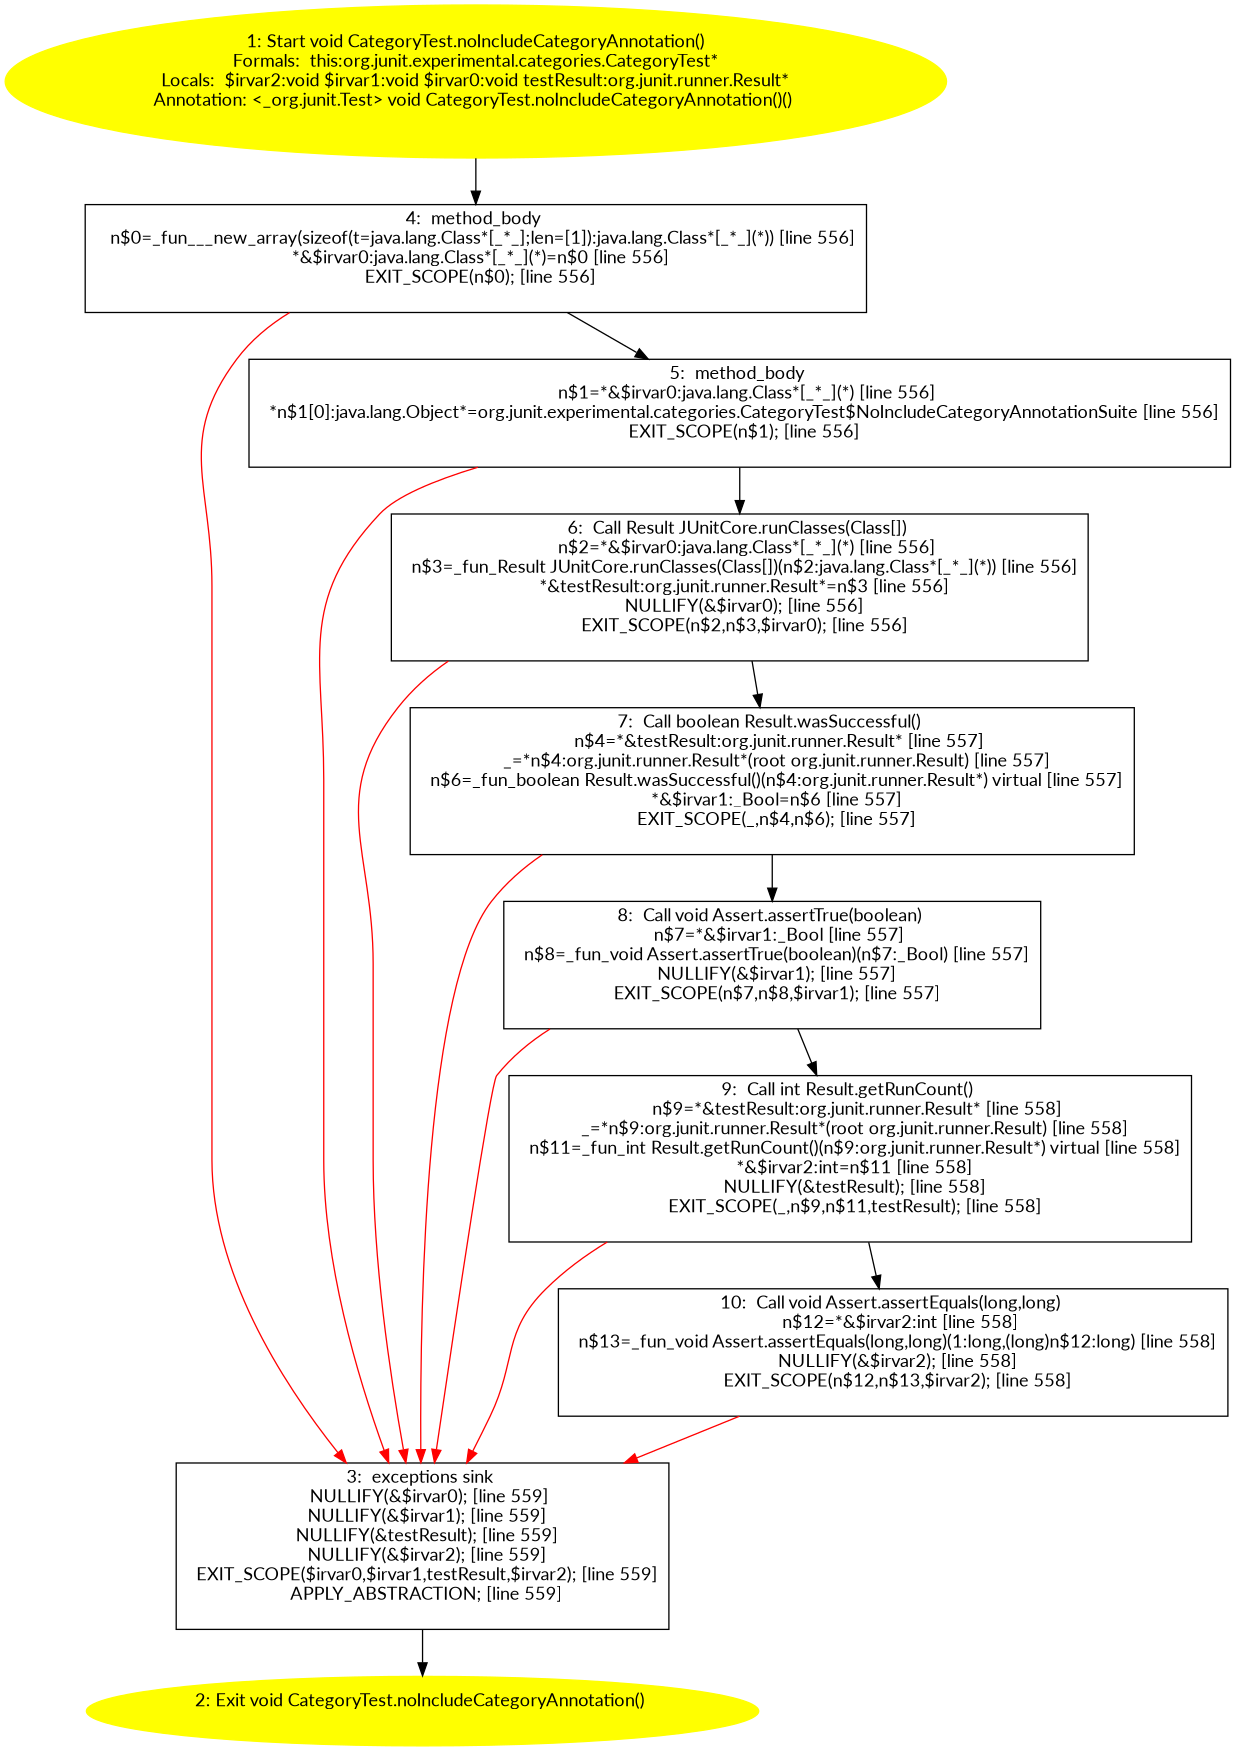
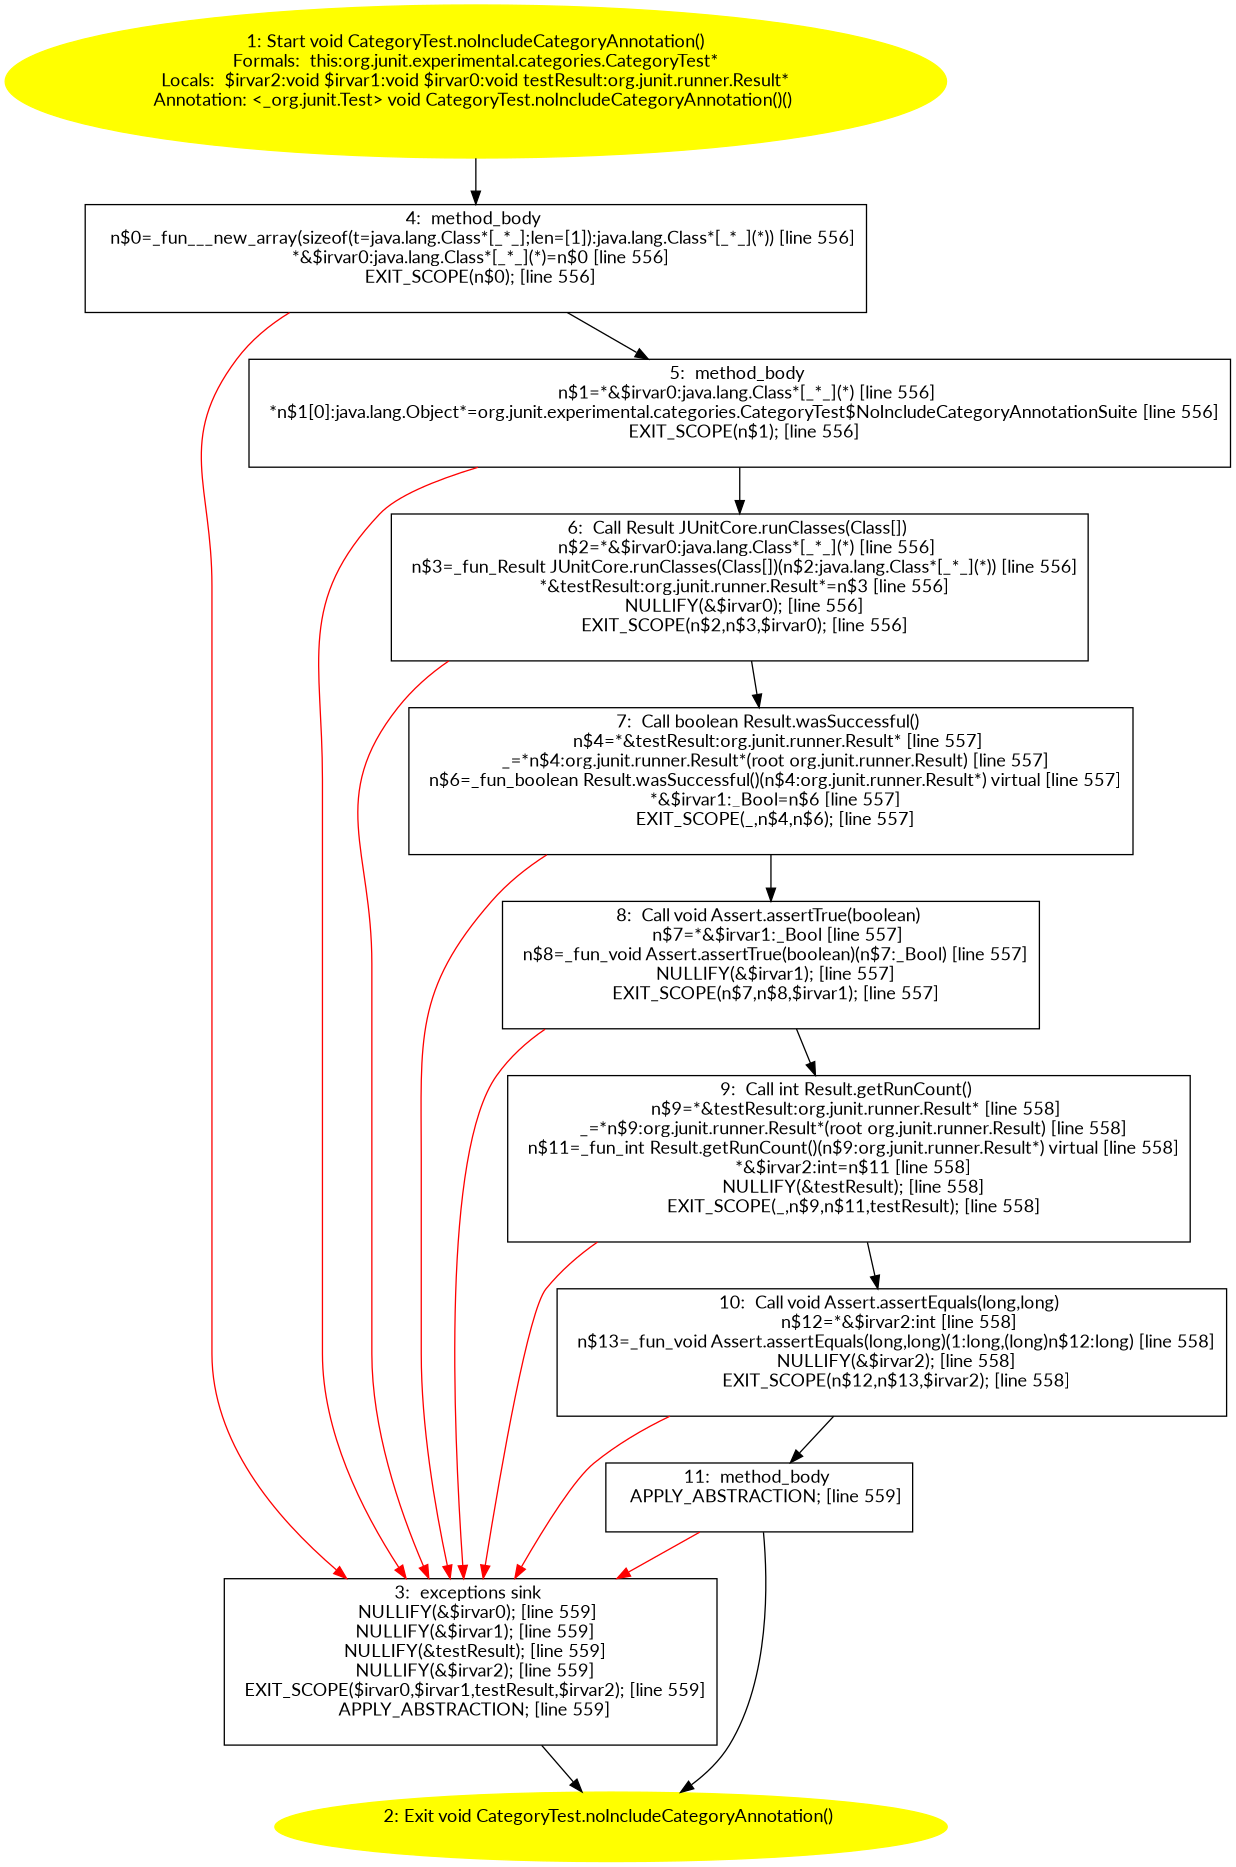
none -> (759, 1497)
